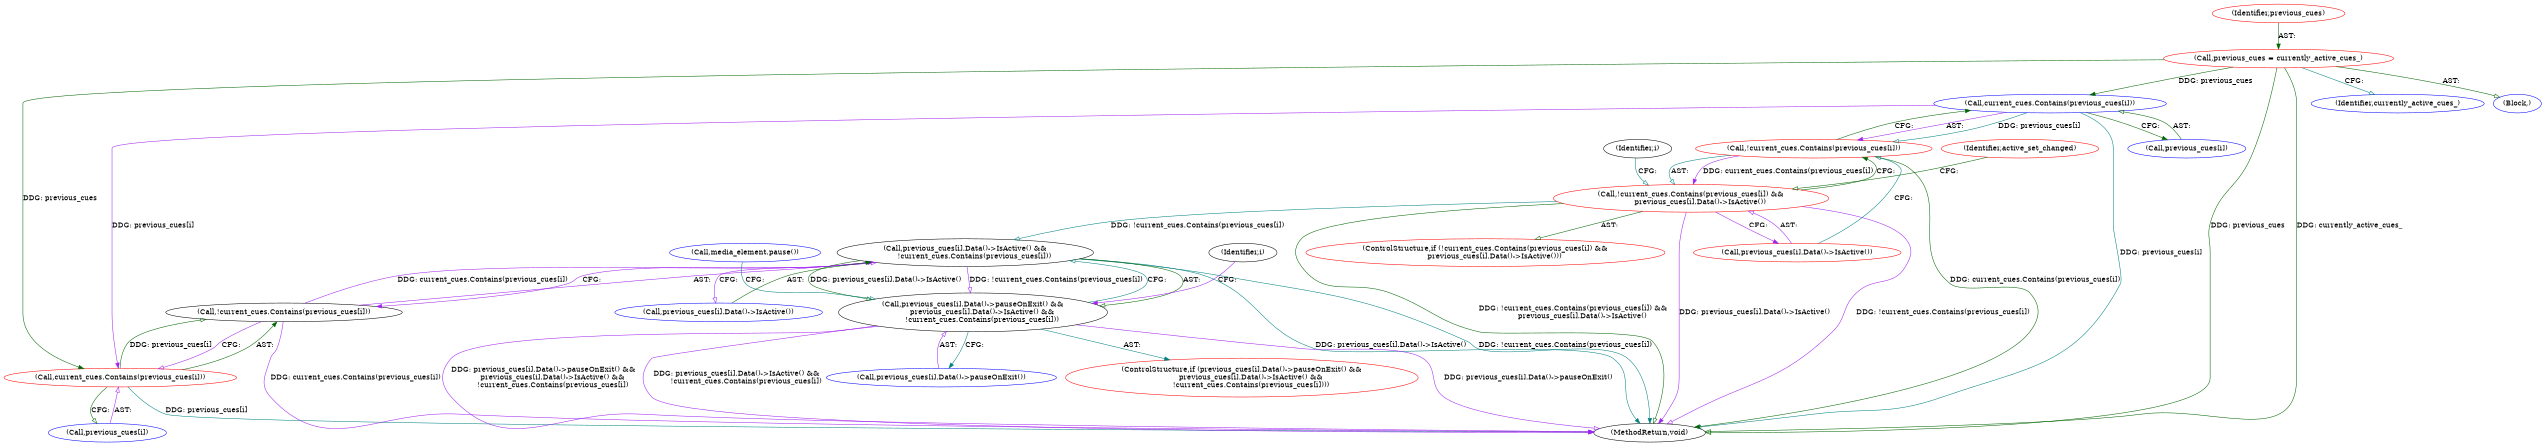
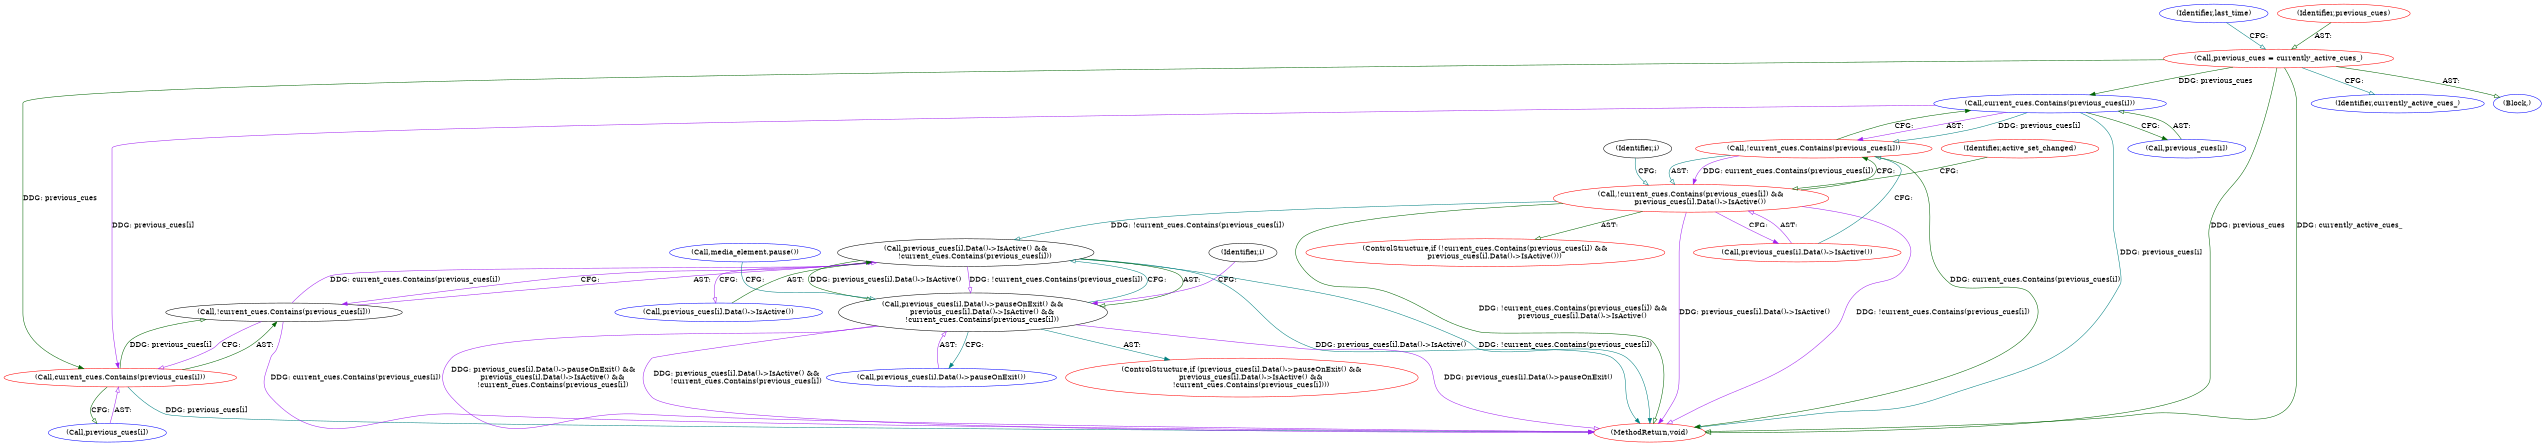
none -> (2214, 13)
(2279, 33) -> (2313, 34)
(1650, 433) -> (1650, 433)
